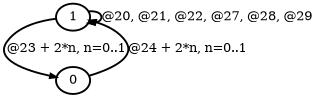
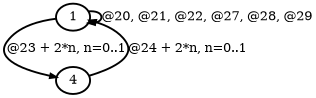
(73, 80) -> (73, 80)
